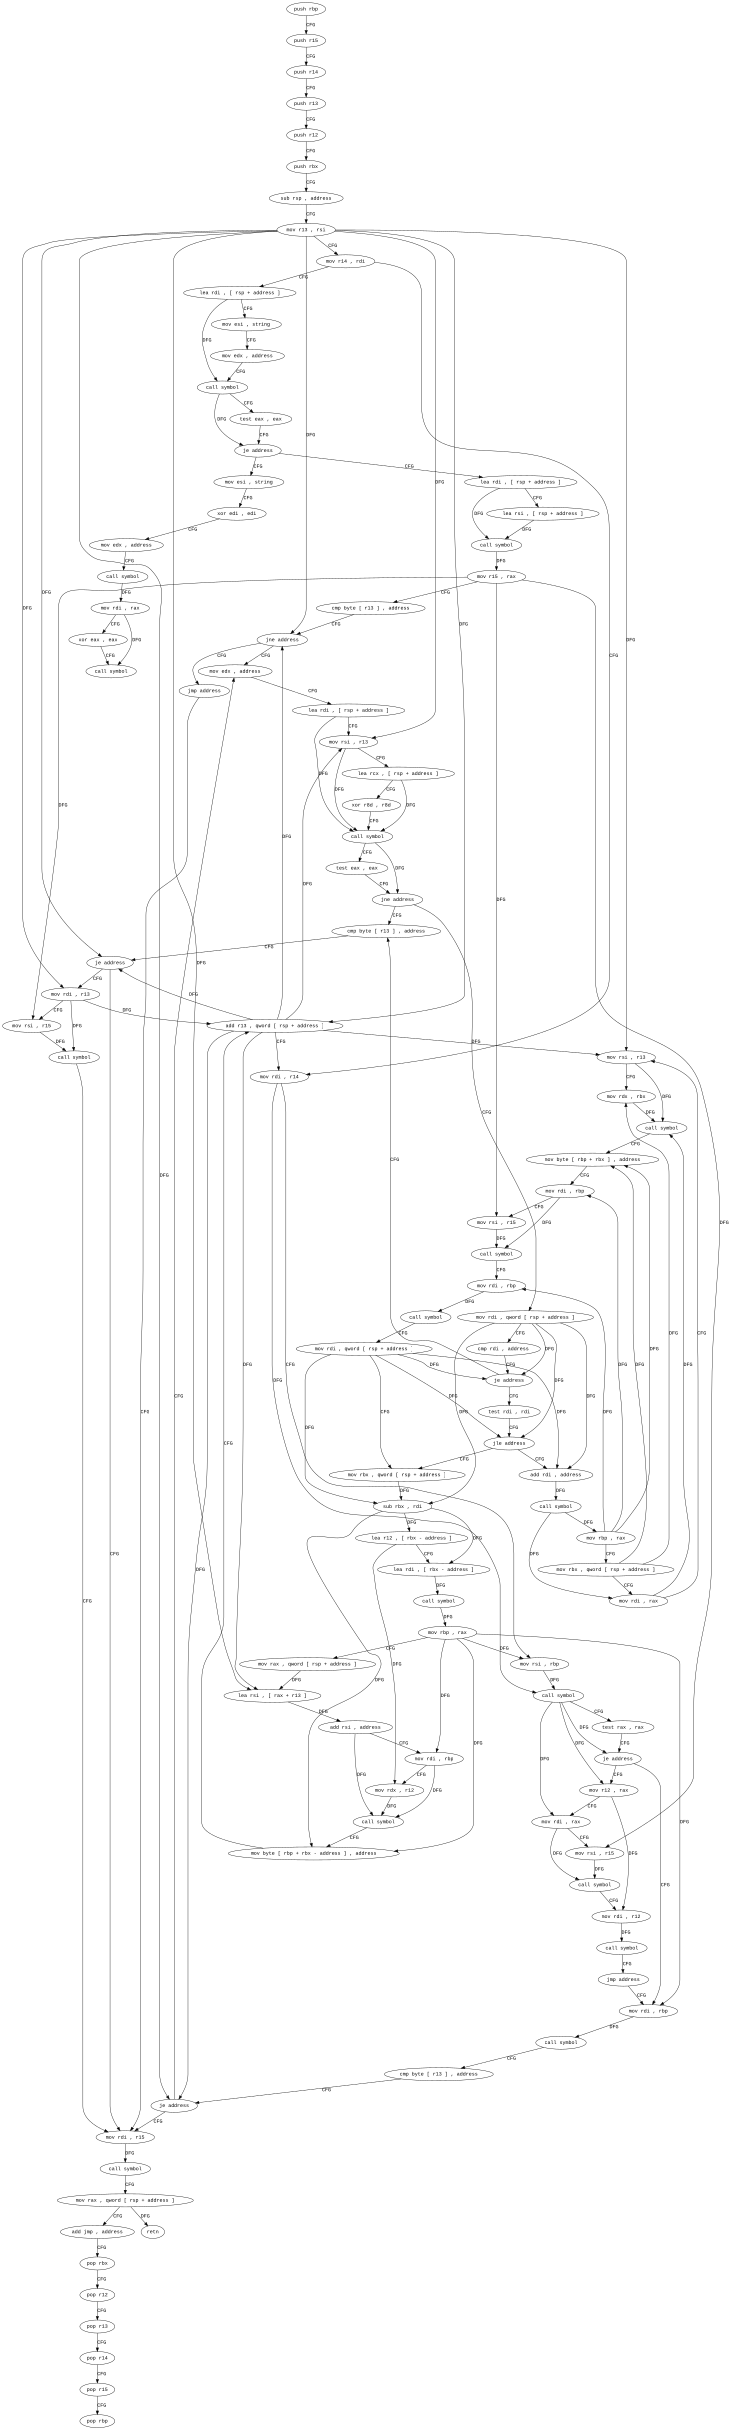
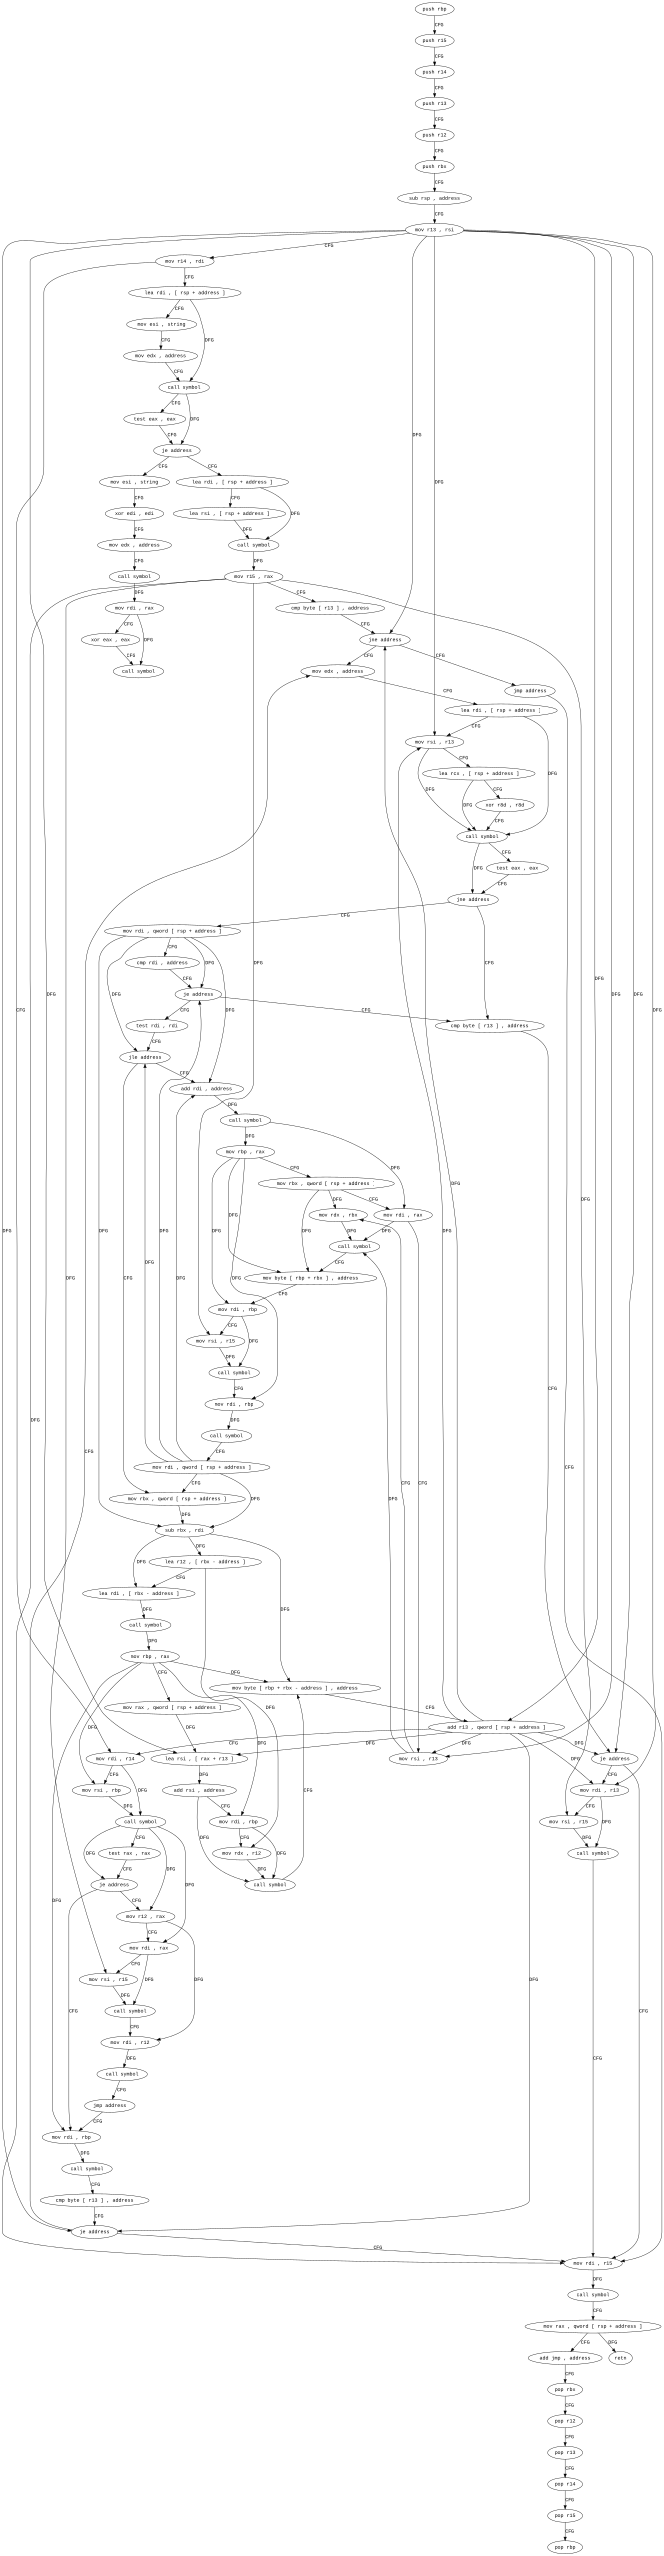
(141, 1016) -> (556, 1754)
none -> (24, 1608)
